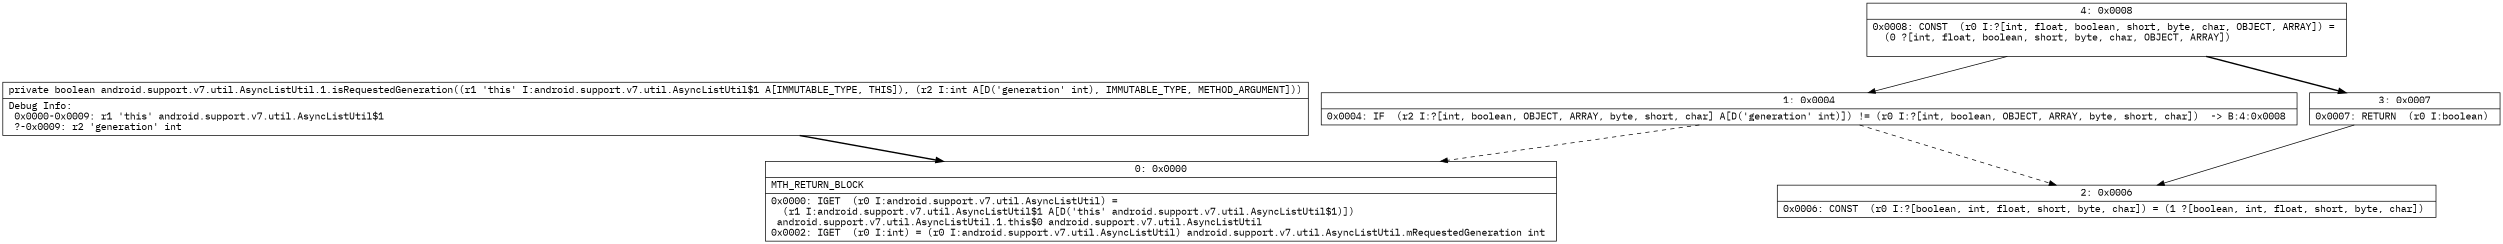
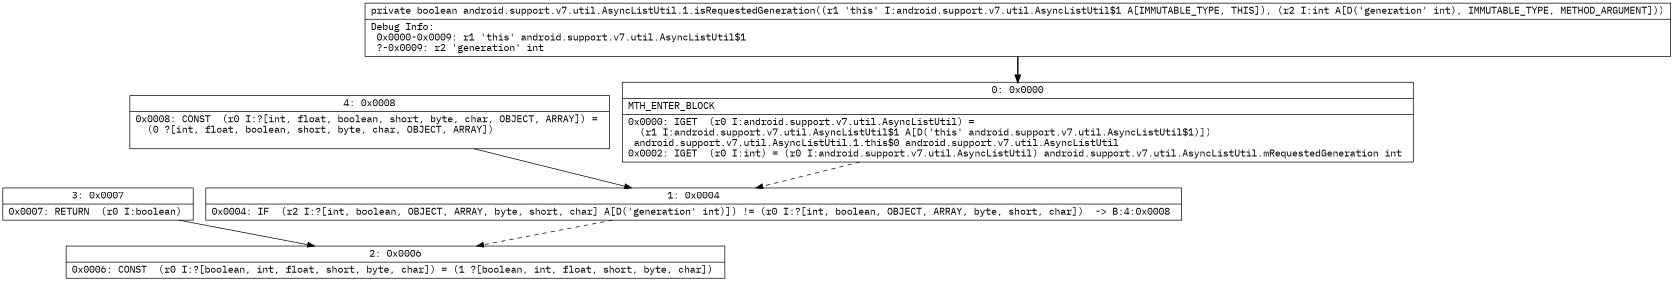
(2272, 74) -> none
(1573, 143) -> (811, 174)
(818, 185) -> (671, 106)
